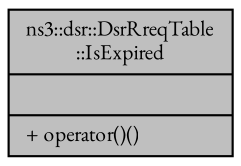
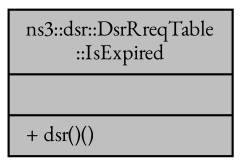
(83, 135) -> (60, 135)
